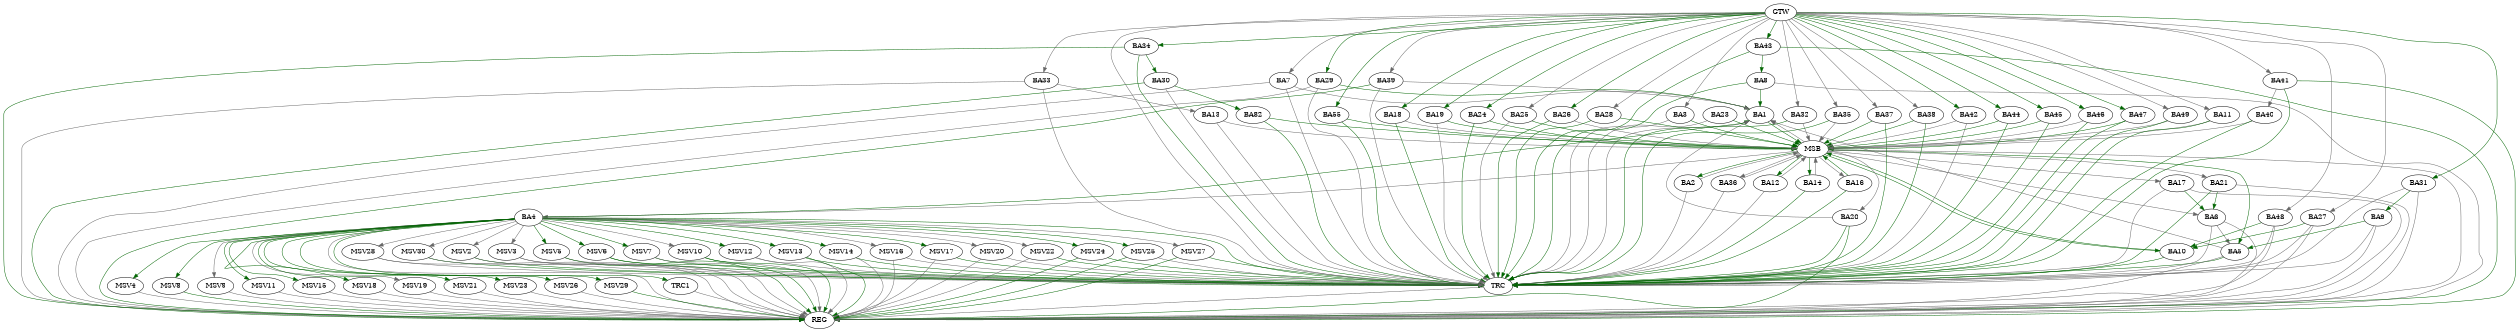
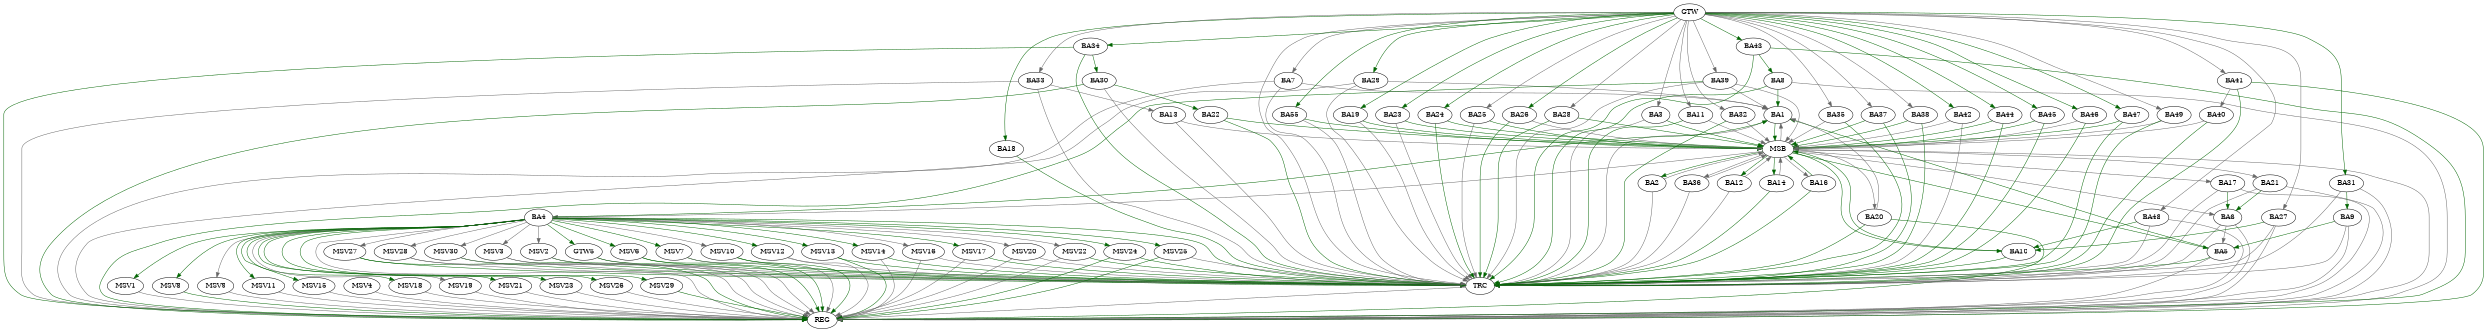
none -> (1533, 38)
(1543, 92) -> (1585, 89)
(1253, 115) -> (1211, 115)
(1598, 141) -> (1784, 98)
(1998, 187) -> (2001, 186)
(1381, 230) -> (1364, 223)
(321, 232) -> none
(551, 252) -> (584, 252)
(1878, 280) -> (1892, 282)
(681, 286) -> (125, 286)
